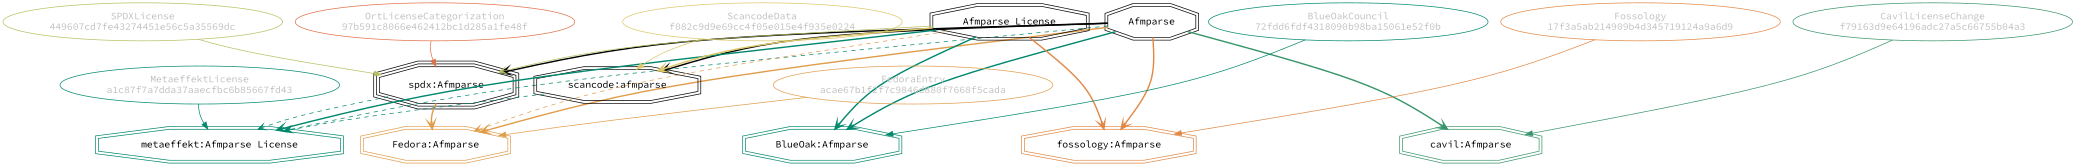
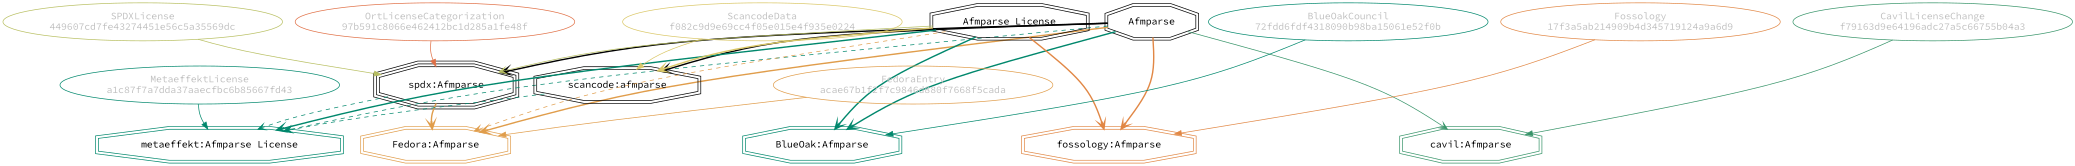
(1319, 69) -> (1319, 69)
